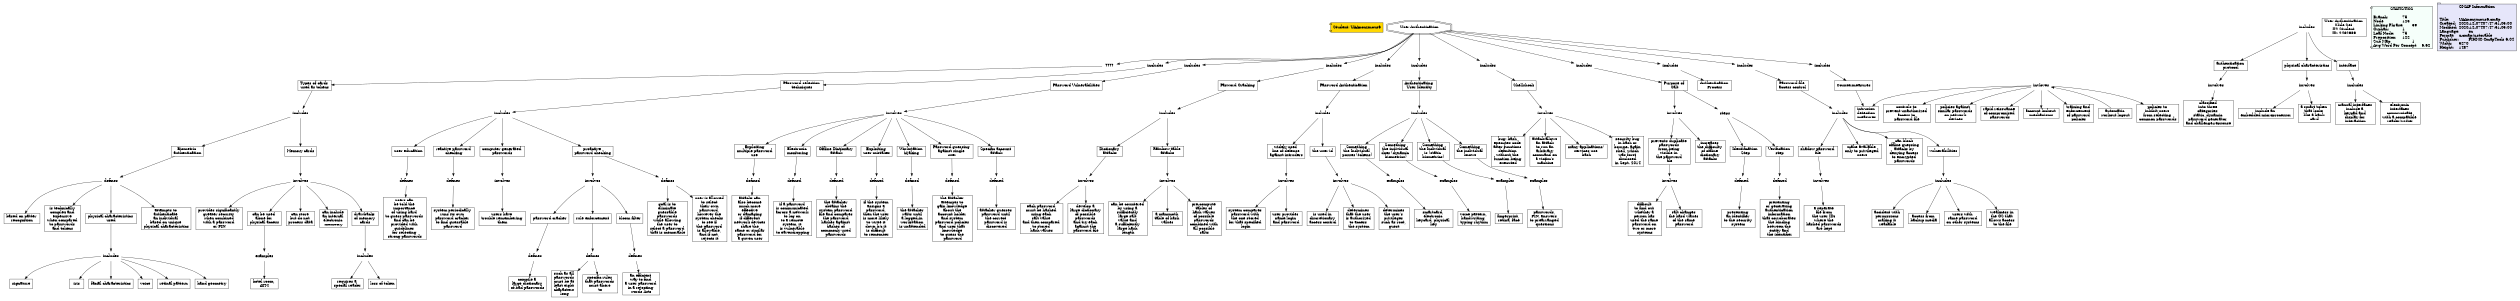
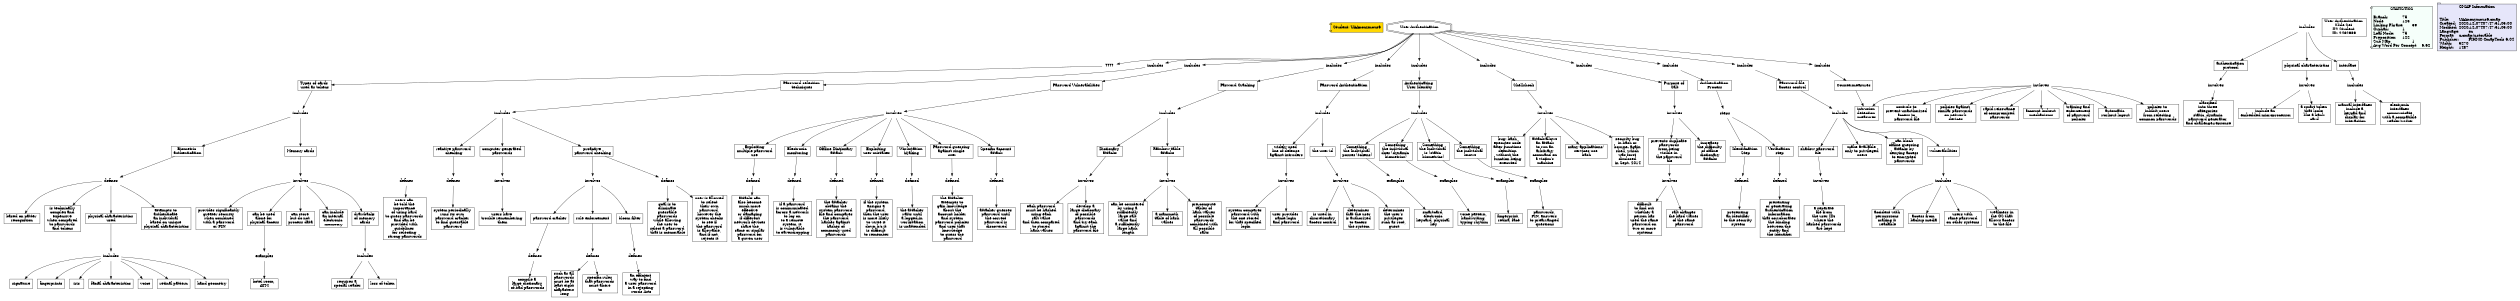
(2084, 95) -> (2079, 95)
(1699, 99) -> (1719, 98)
(408, 151) -> none
none -> (51, 284)
